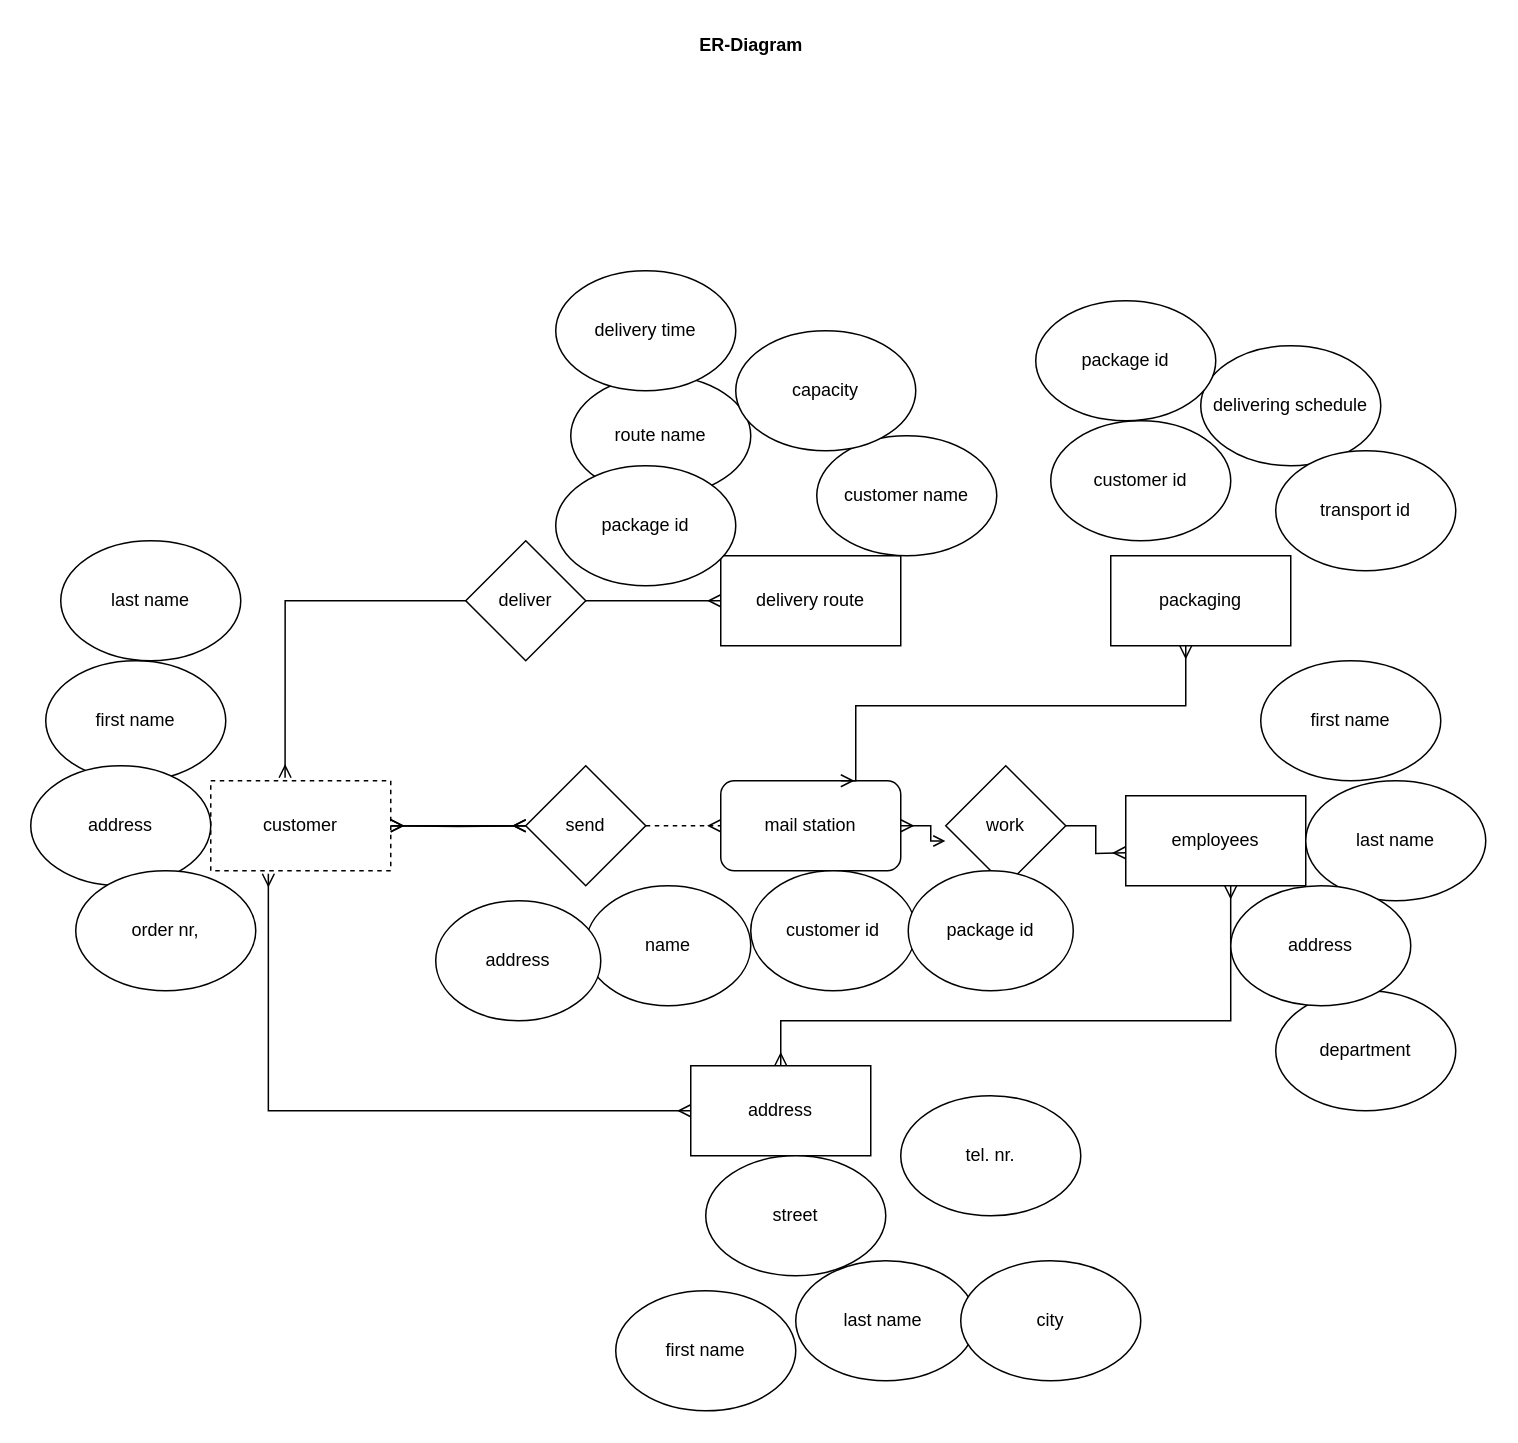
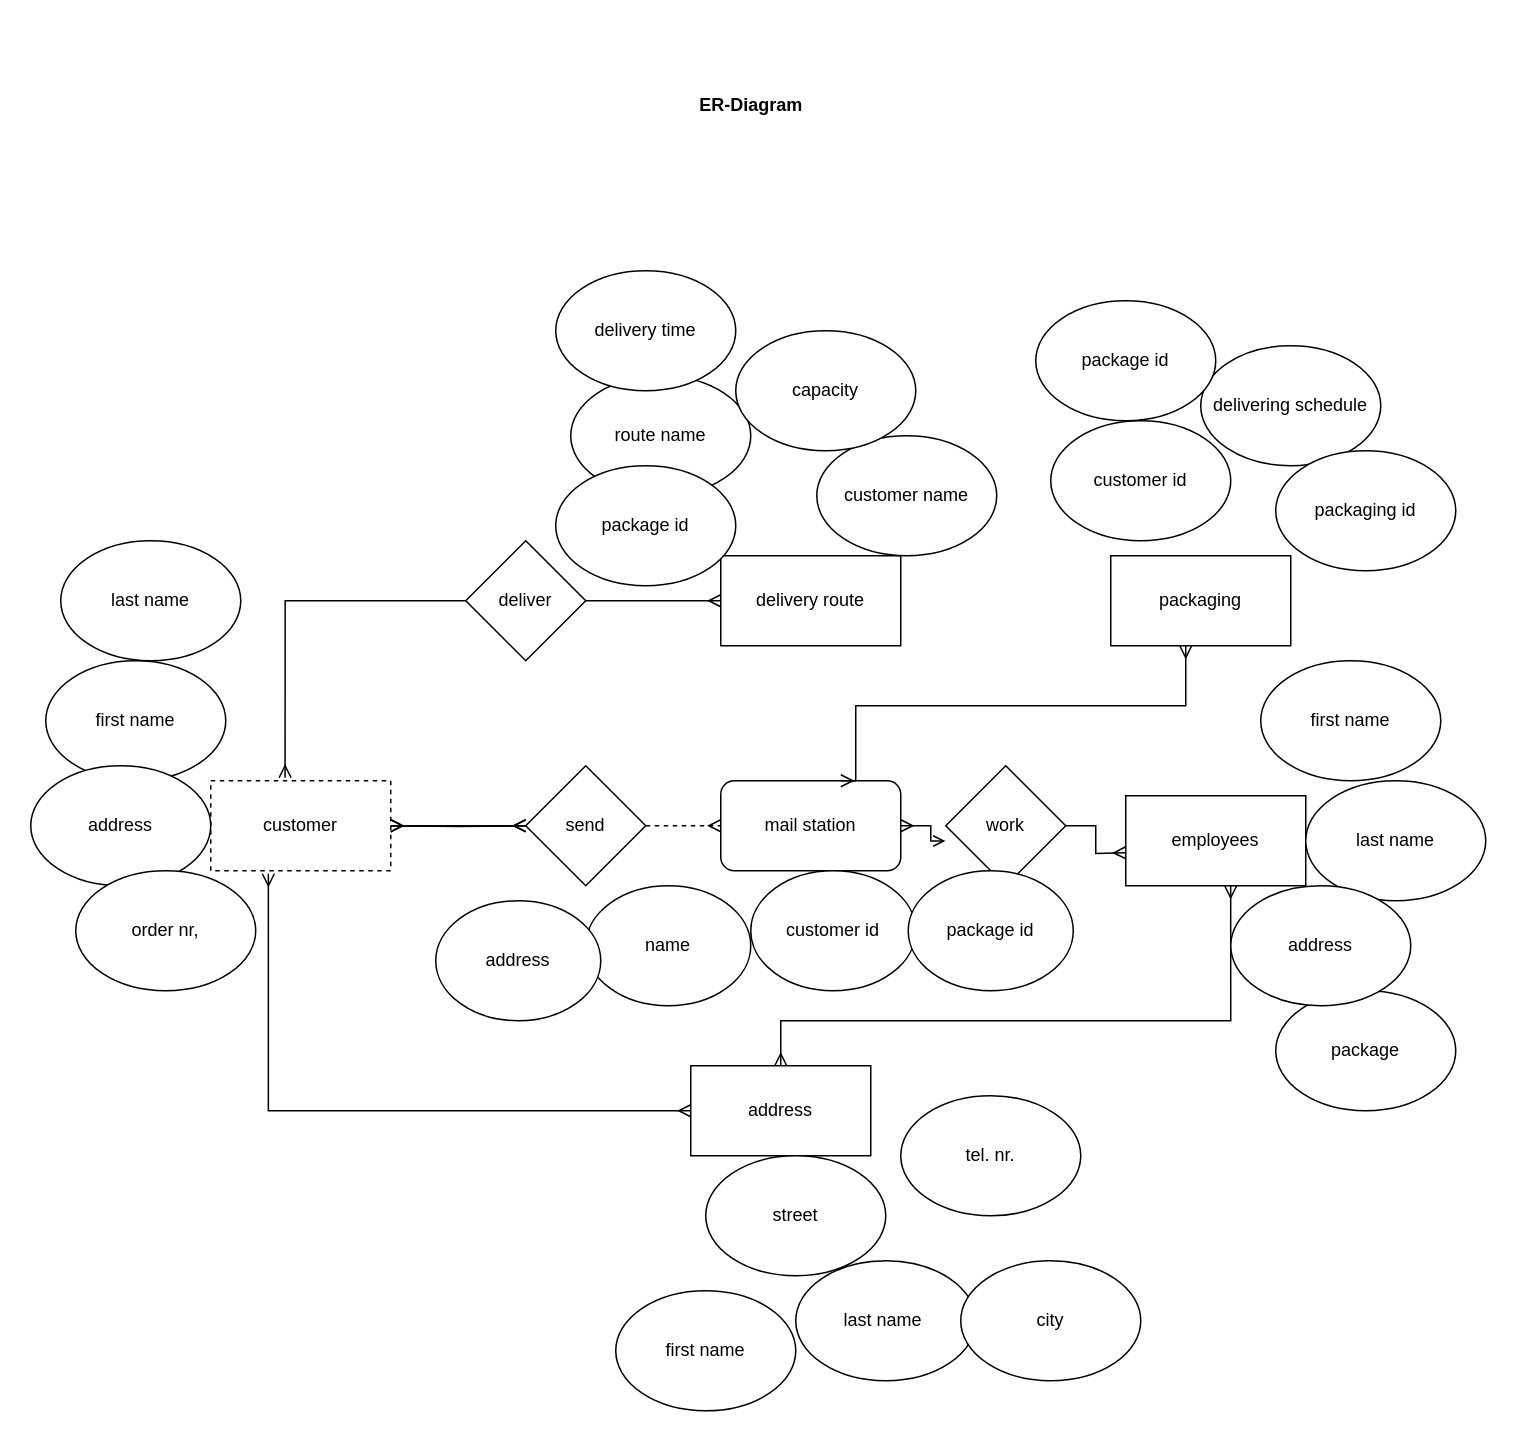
(751, 46) -> (751, 106)
(1366, 511) -> (1366, 511)
(1366, 1051) -> (1366, 1051)
